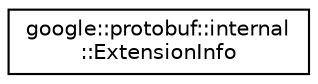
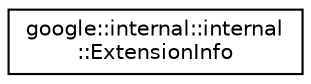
(159, 42) -> (156, 42)
